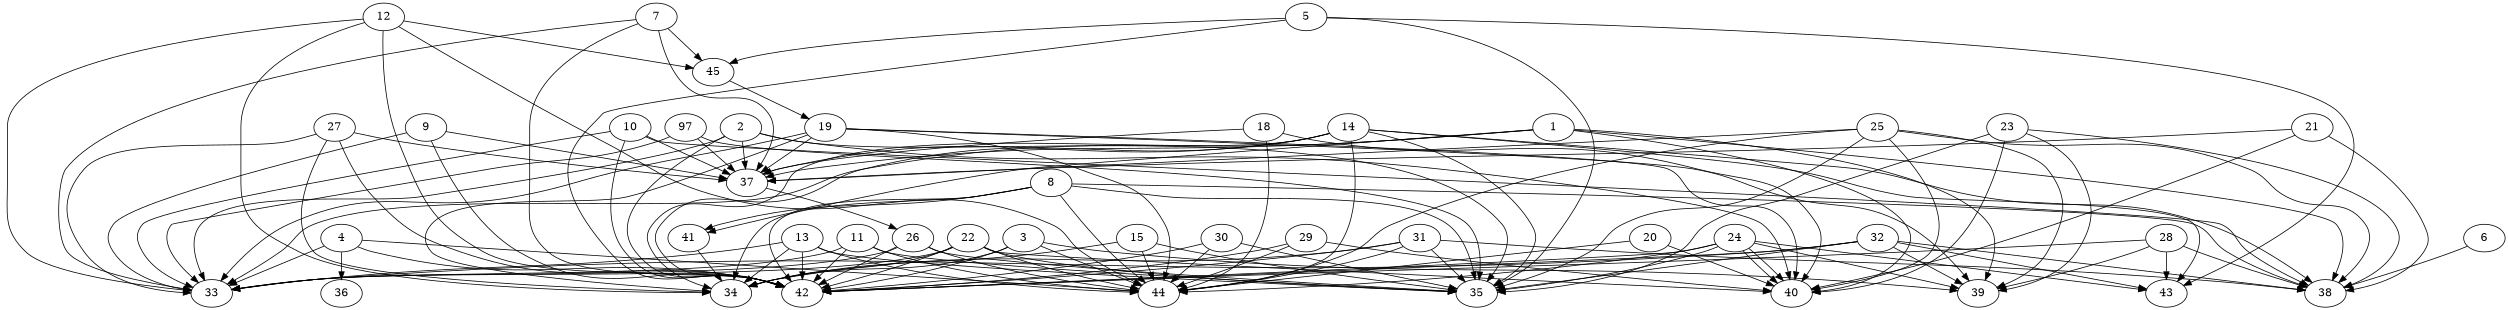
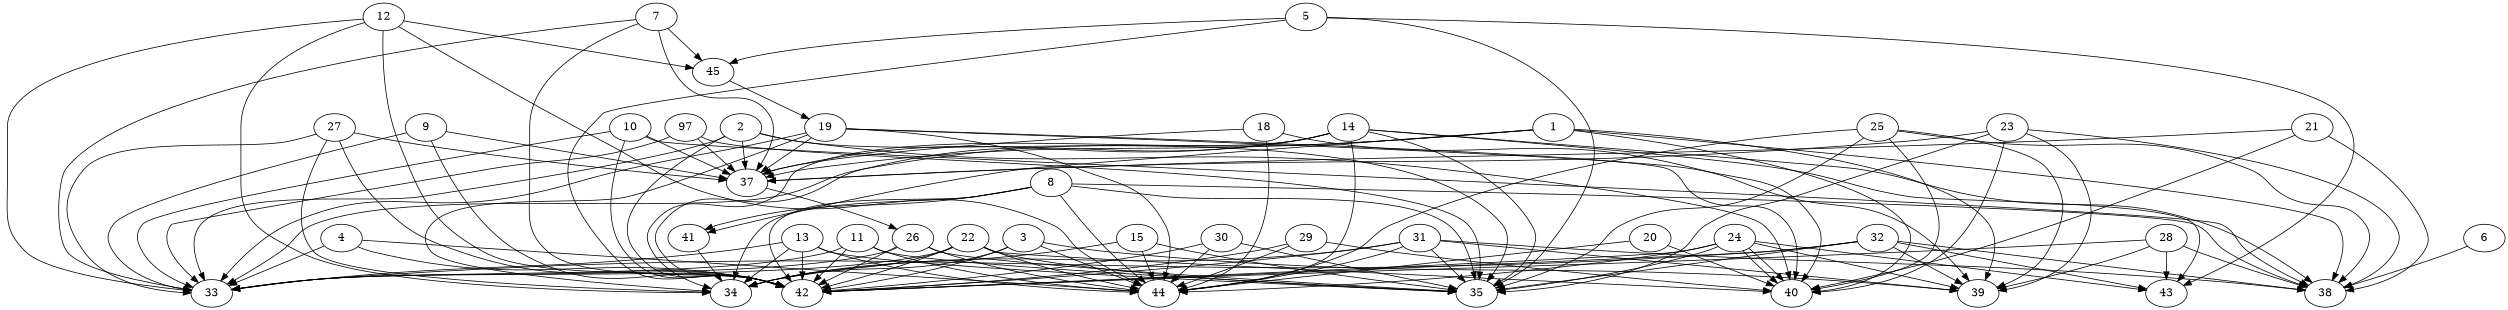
(1343, 154) -> (1473, 161)
none -> (1708, 267)
(342, 293) -> none
